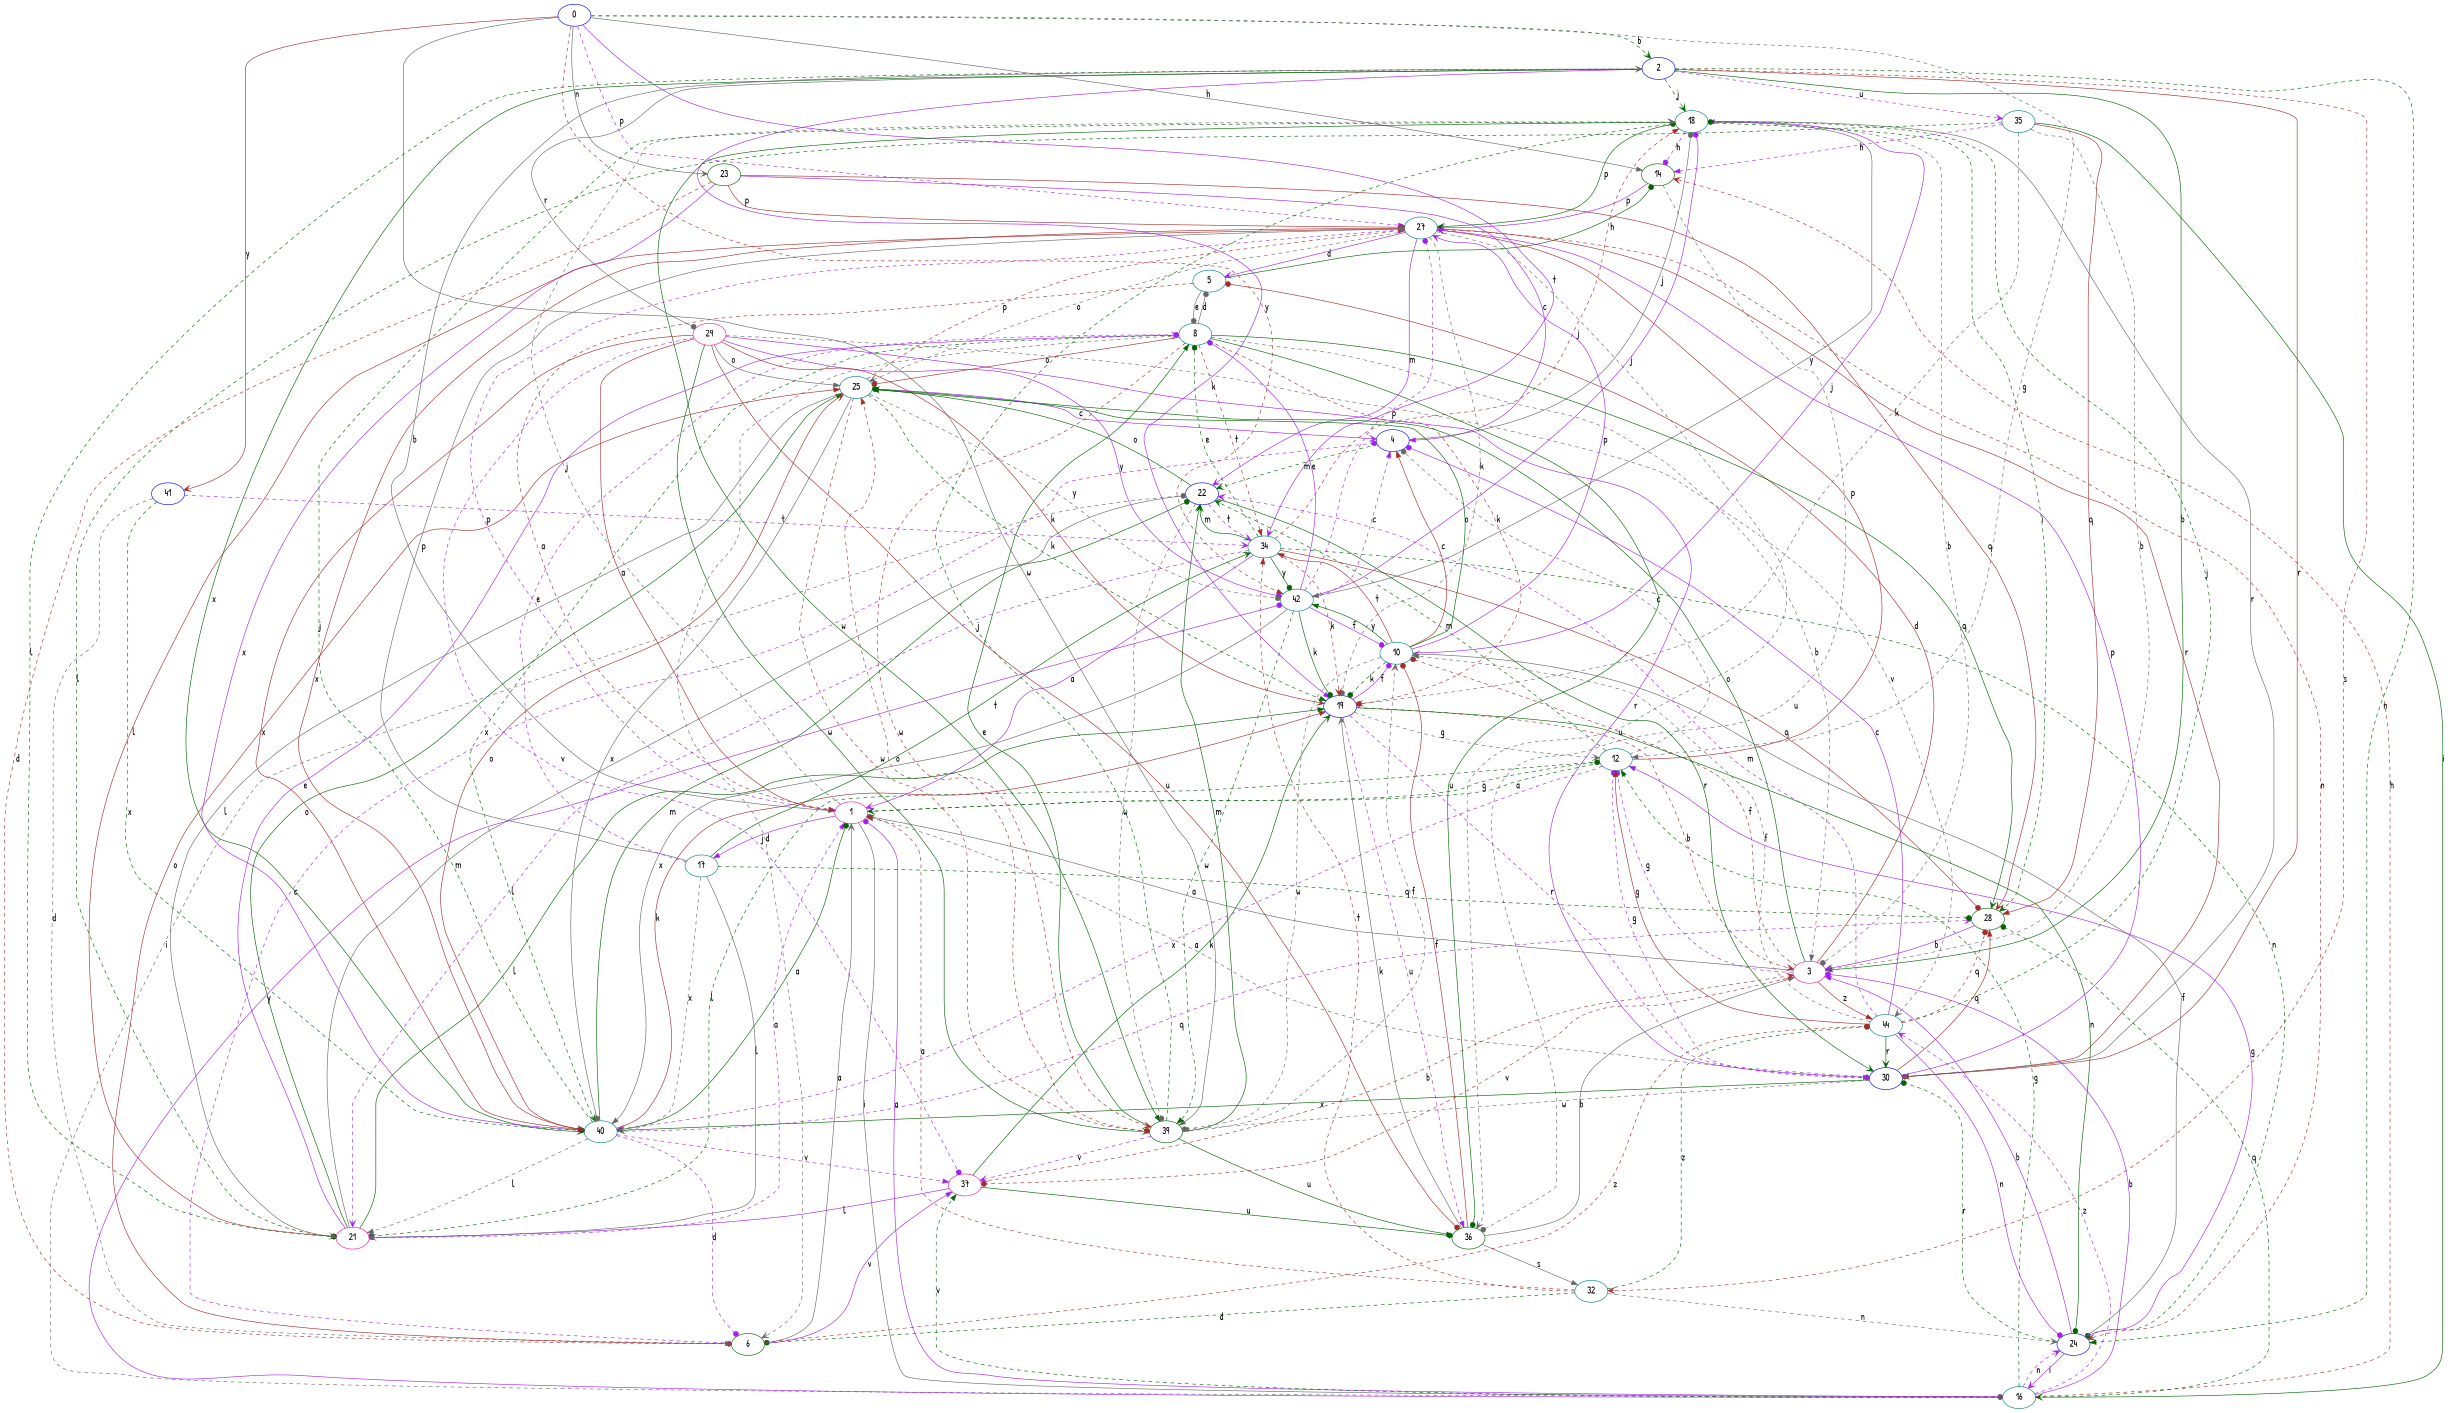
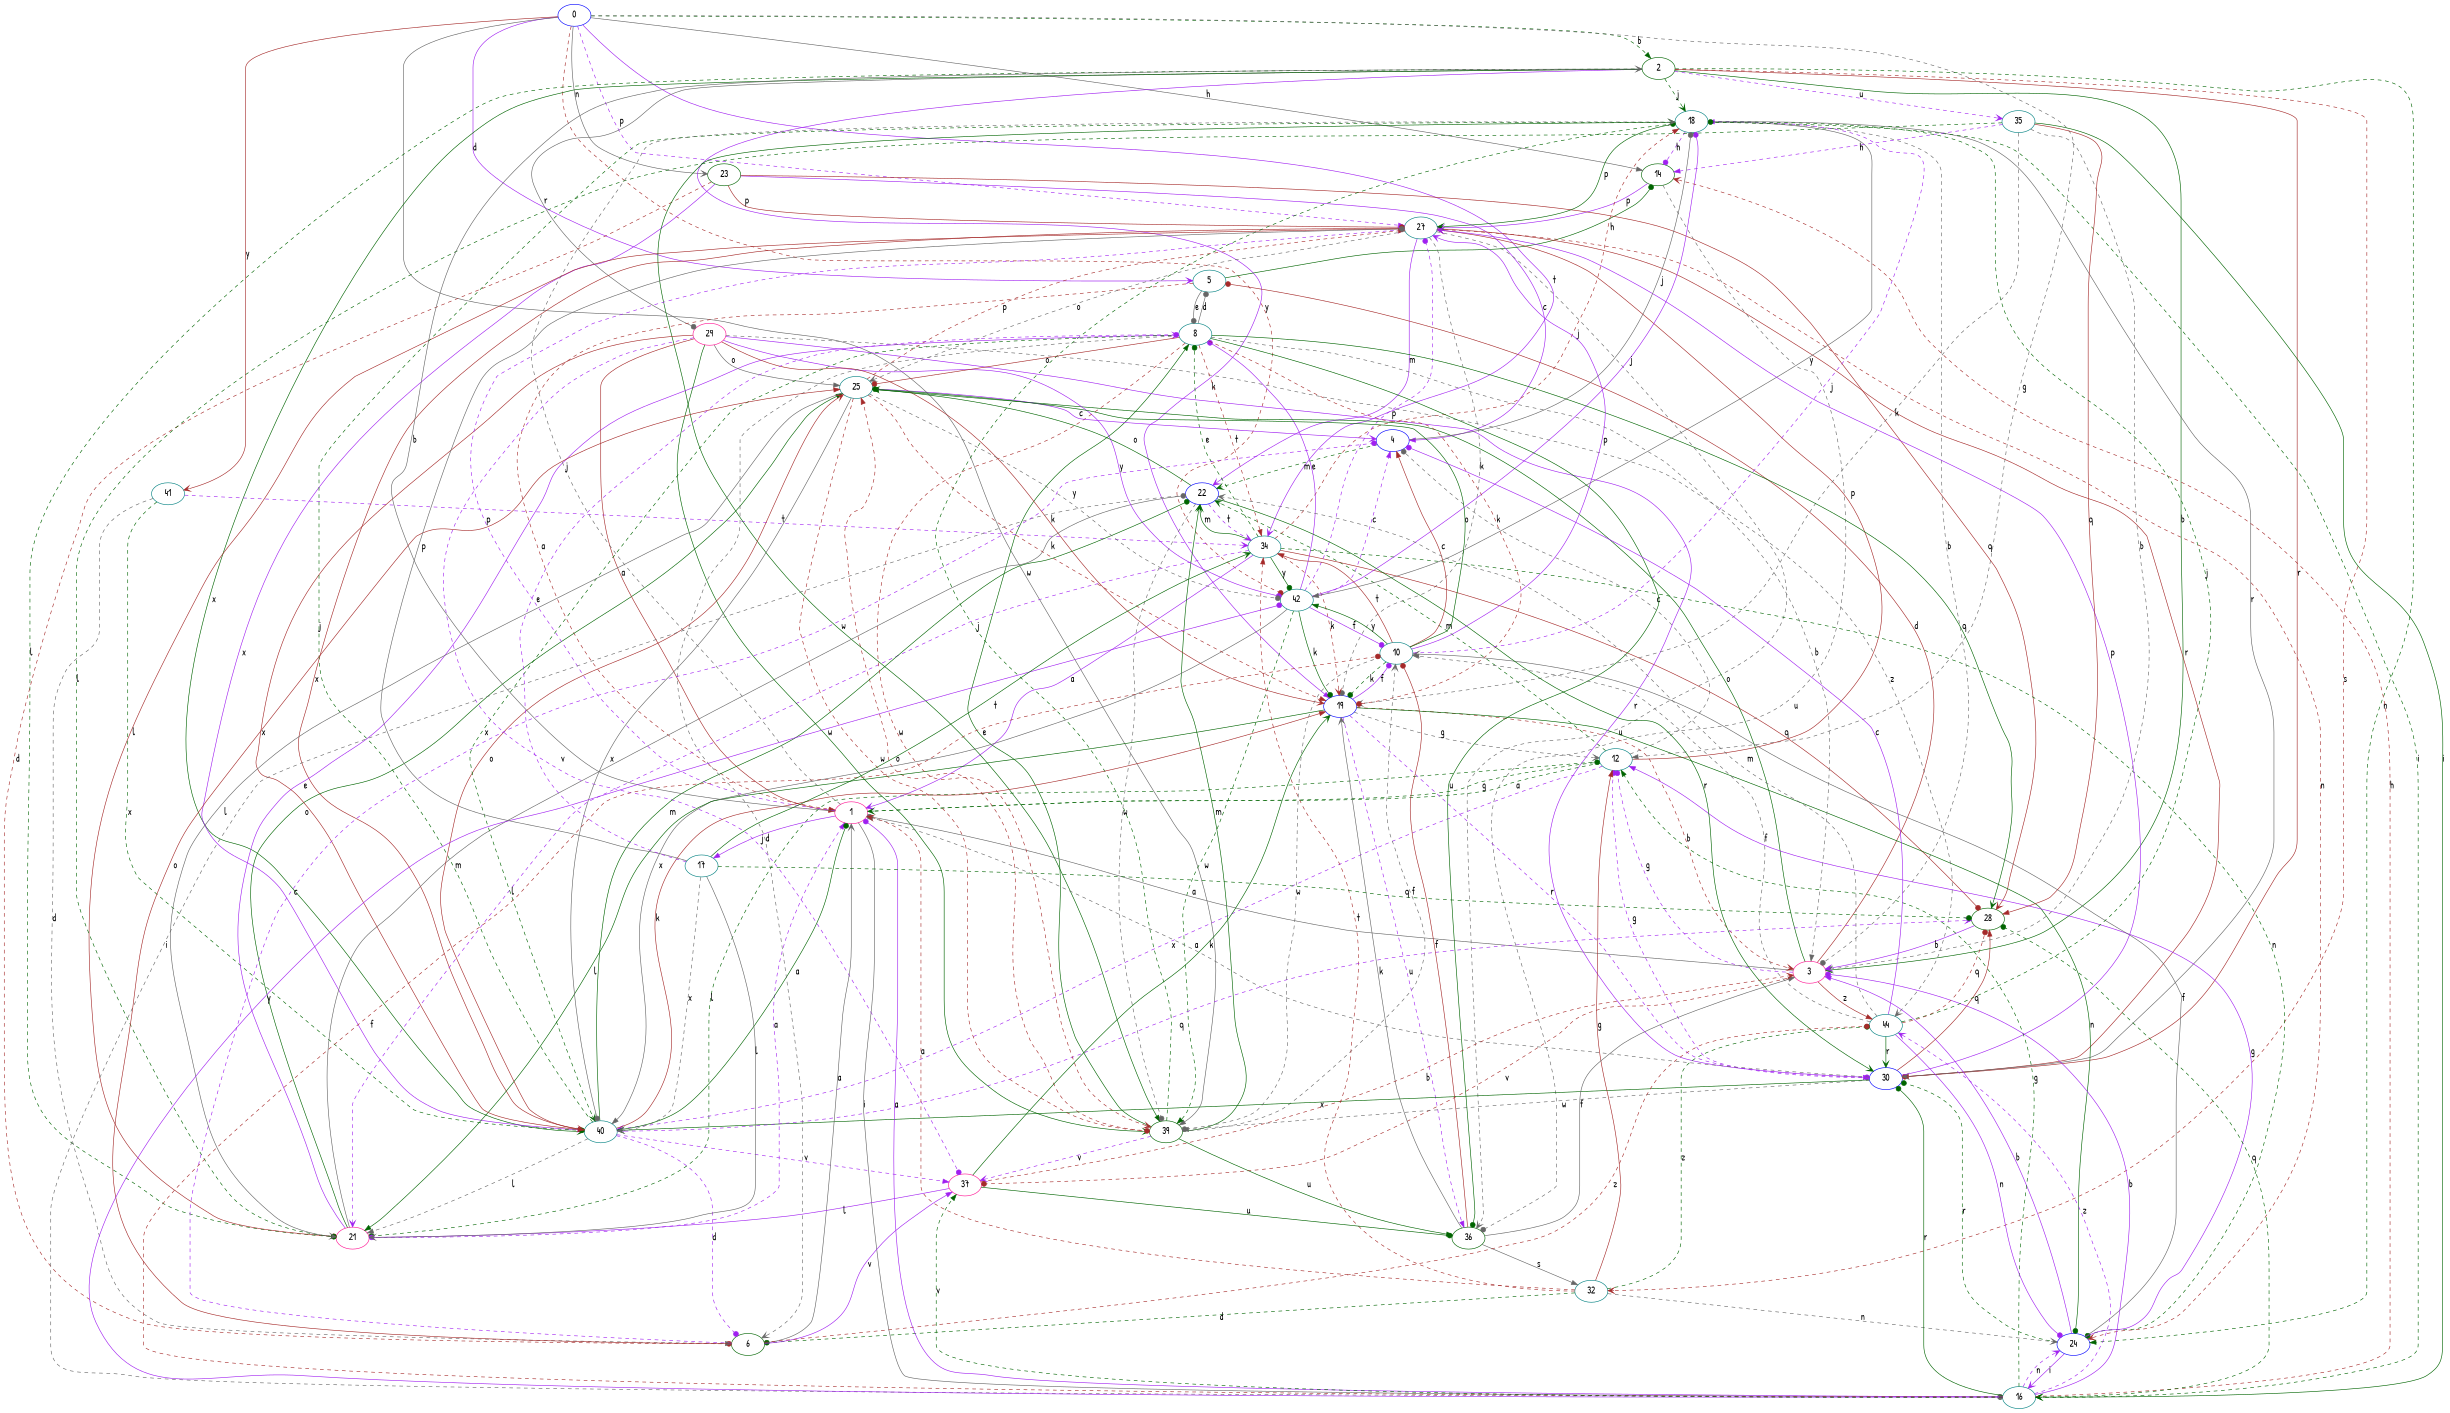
(1122, 19) -> (1122, 19)
(1659, 68) -> (1659, 68)
(1318, 254) -> (742, 269)
(1104, 262) -> (1104, 262)
(2007, 374) -> (2409, 721)
(2181, 376) -> (2181, 376)
(1809, 405) -> (1809, 405)
(168, 494) -> (168, 494)
(1076, 571) -> (1076, 571)
(1638, 667) -> (1638, 667)
(1892, 680) -> (1892, 680)
(1124, 750) -> none
(1716, 776) -> (304, 1367)
(716, 794) -> (802, 788)
(1676, 970) -> (1598, 1031)
(1582, 1105) -> (1582, 1105)
none -> (1924, 1265)
